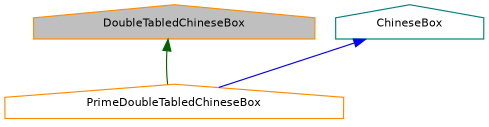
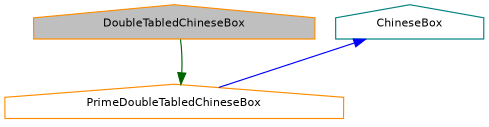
(167, 68) -> (182, 56)
